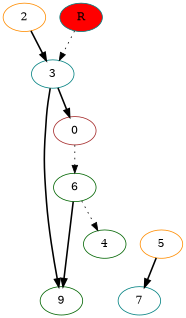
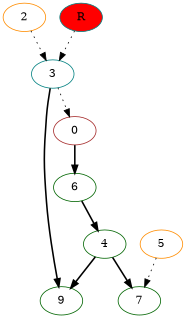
(37, 42) -> (37, 42)
(62, 99) -> (62, 99)
(75, 155) -> (75, 155)
(88, 212) -> (88, 212)
(69, 240) -> (86, 269)
none -> (120, 269)
(152, 269) -> (152, 269)
(139, 301) -> (139, 301)
